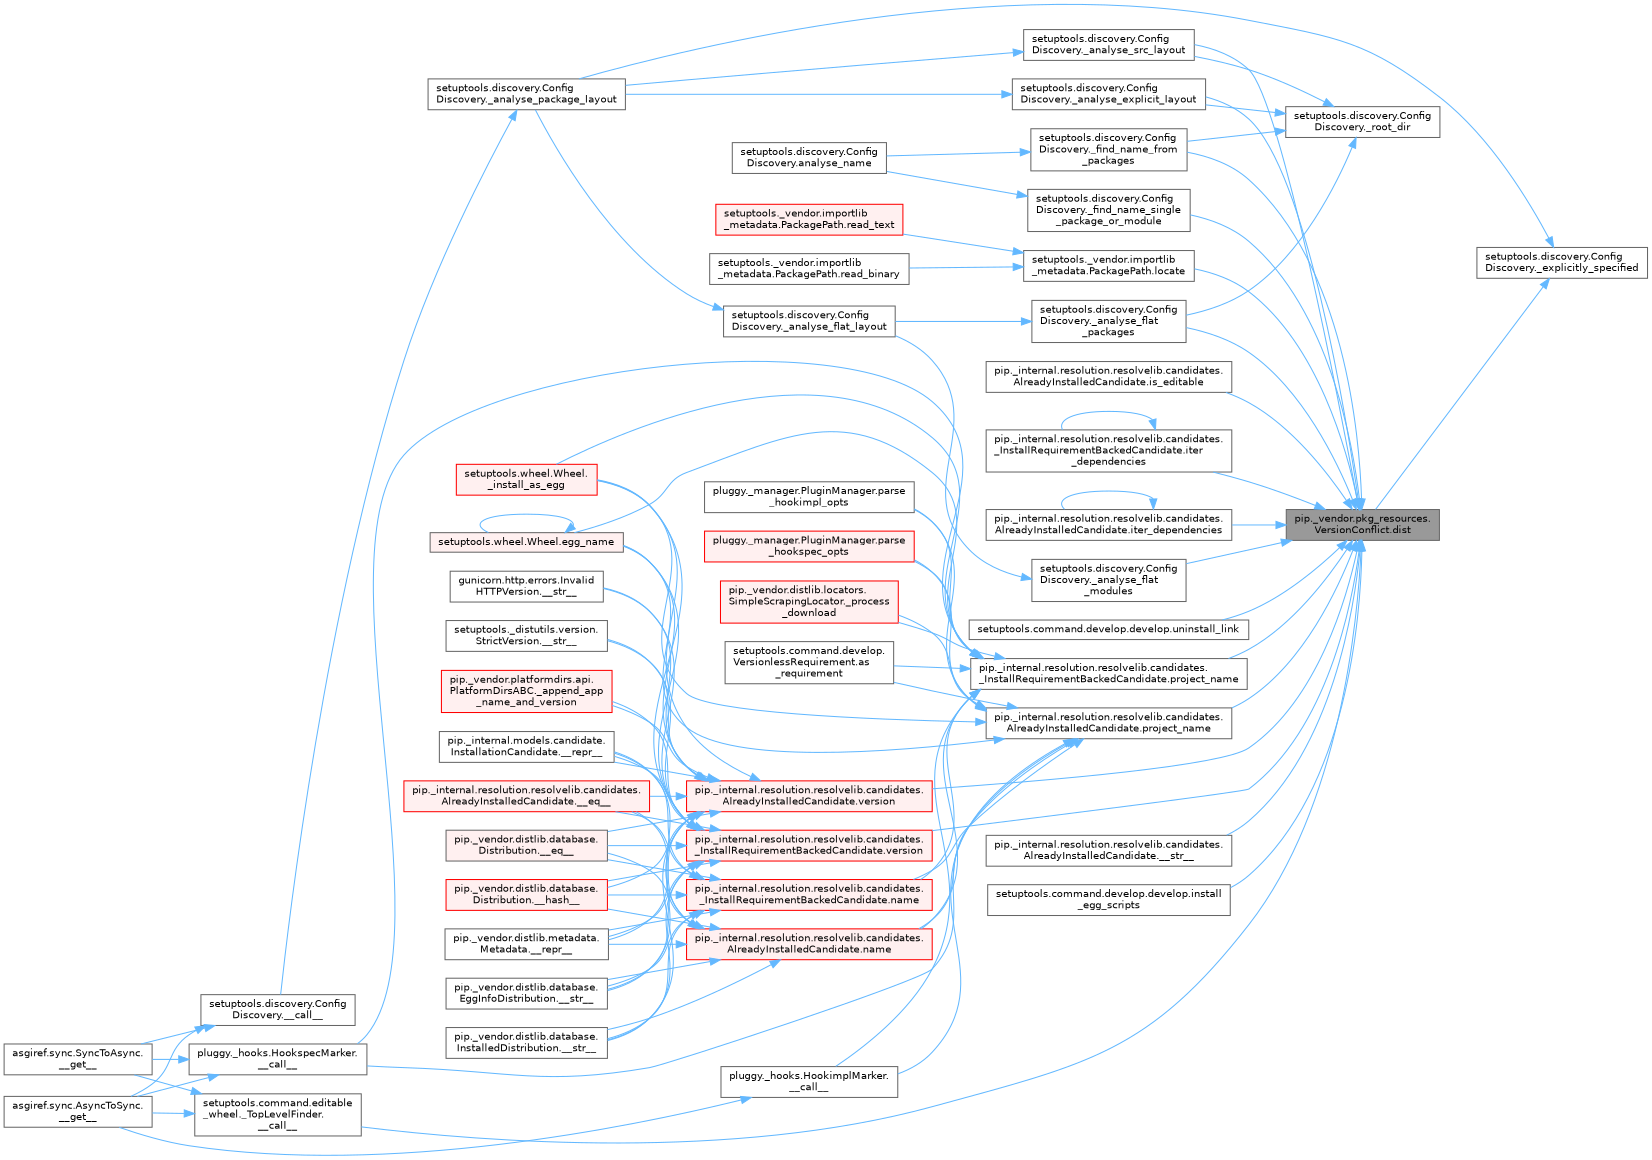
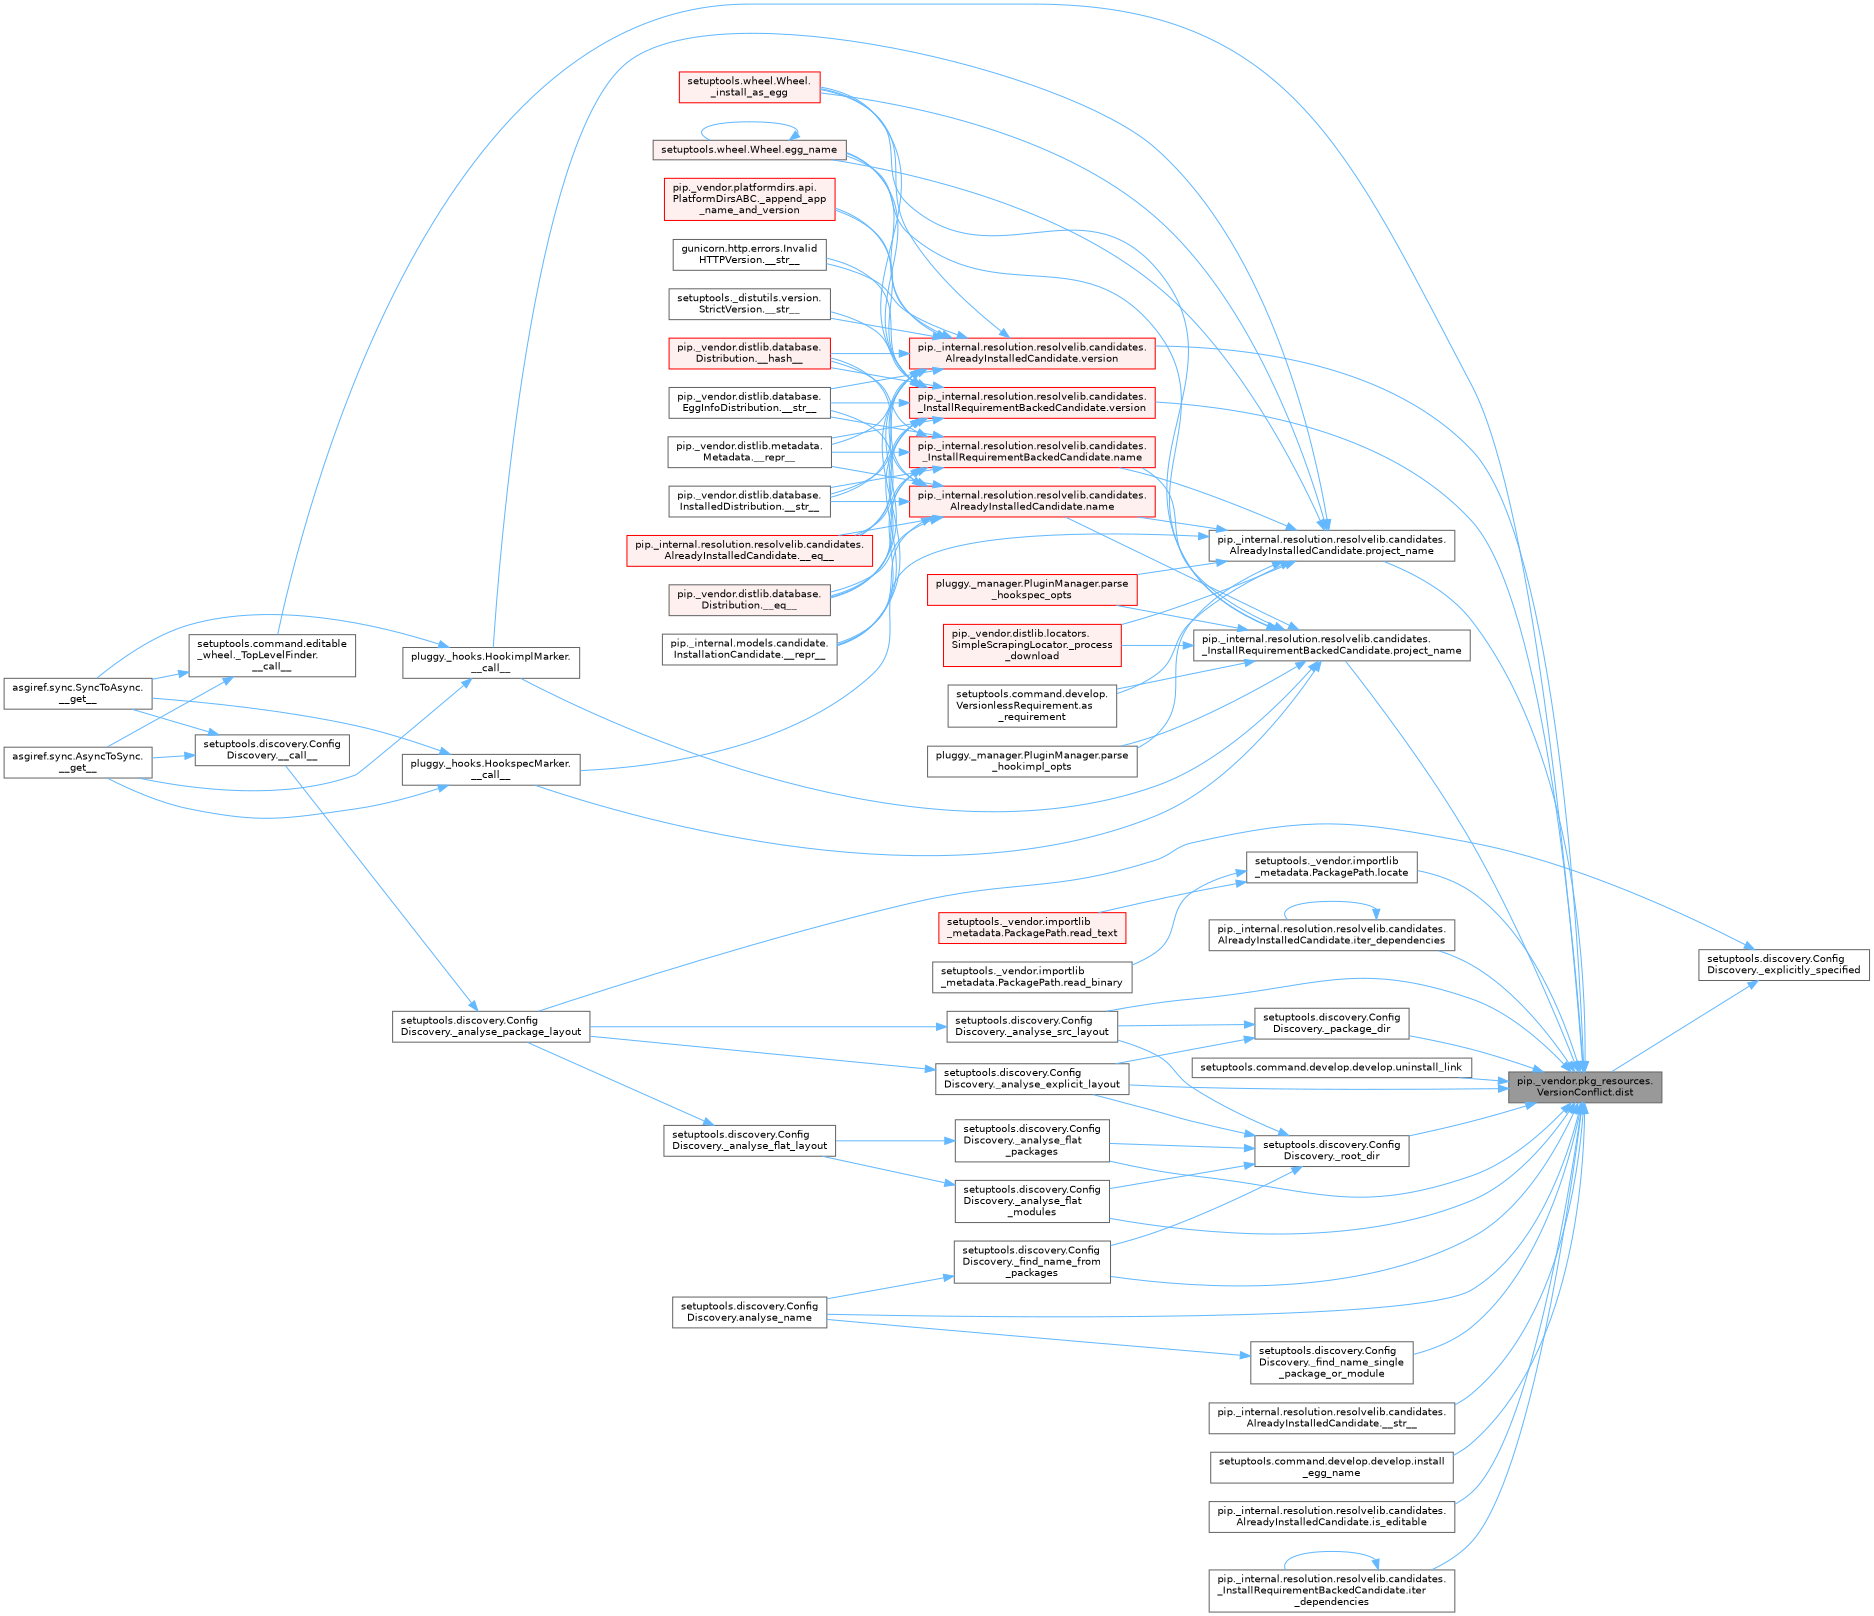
none -> (262, 615)
(1109, 900) -> (1332, 1468)
none -> (1332, 1024)
none -> (1468, 1122)
none -> (1167, 1179)
none -> (1256, 1314)
